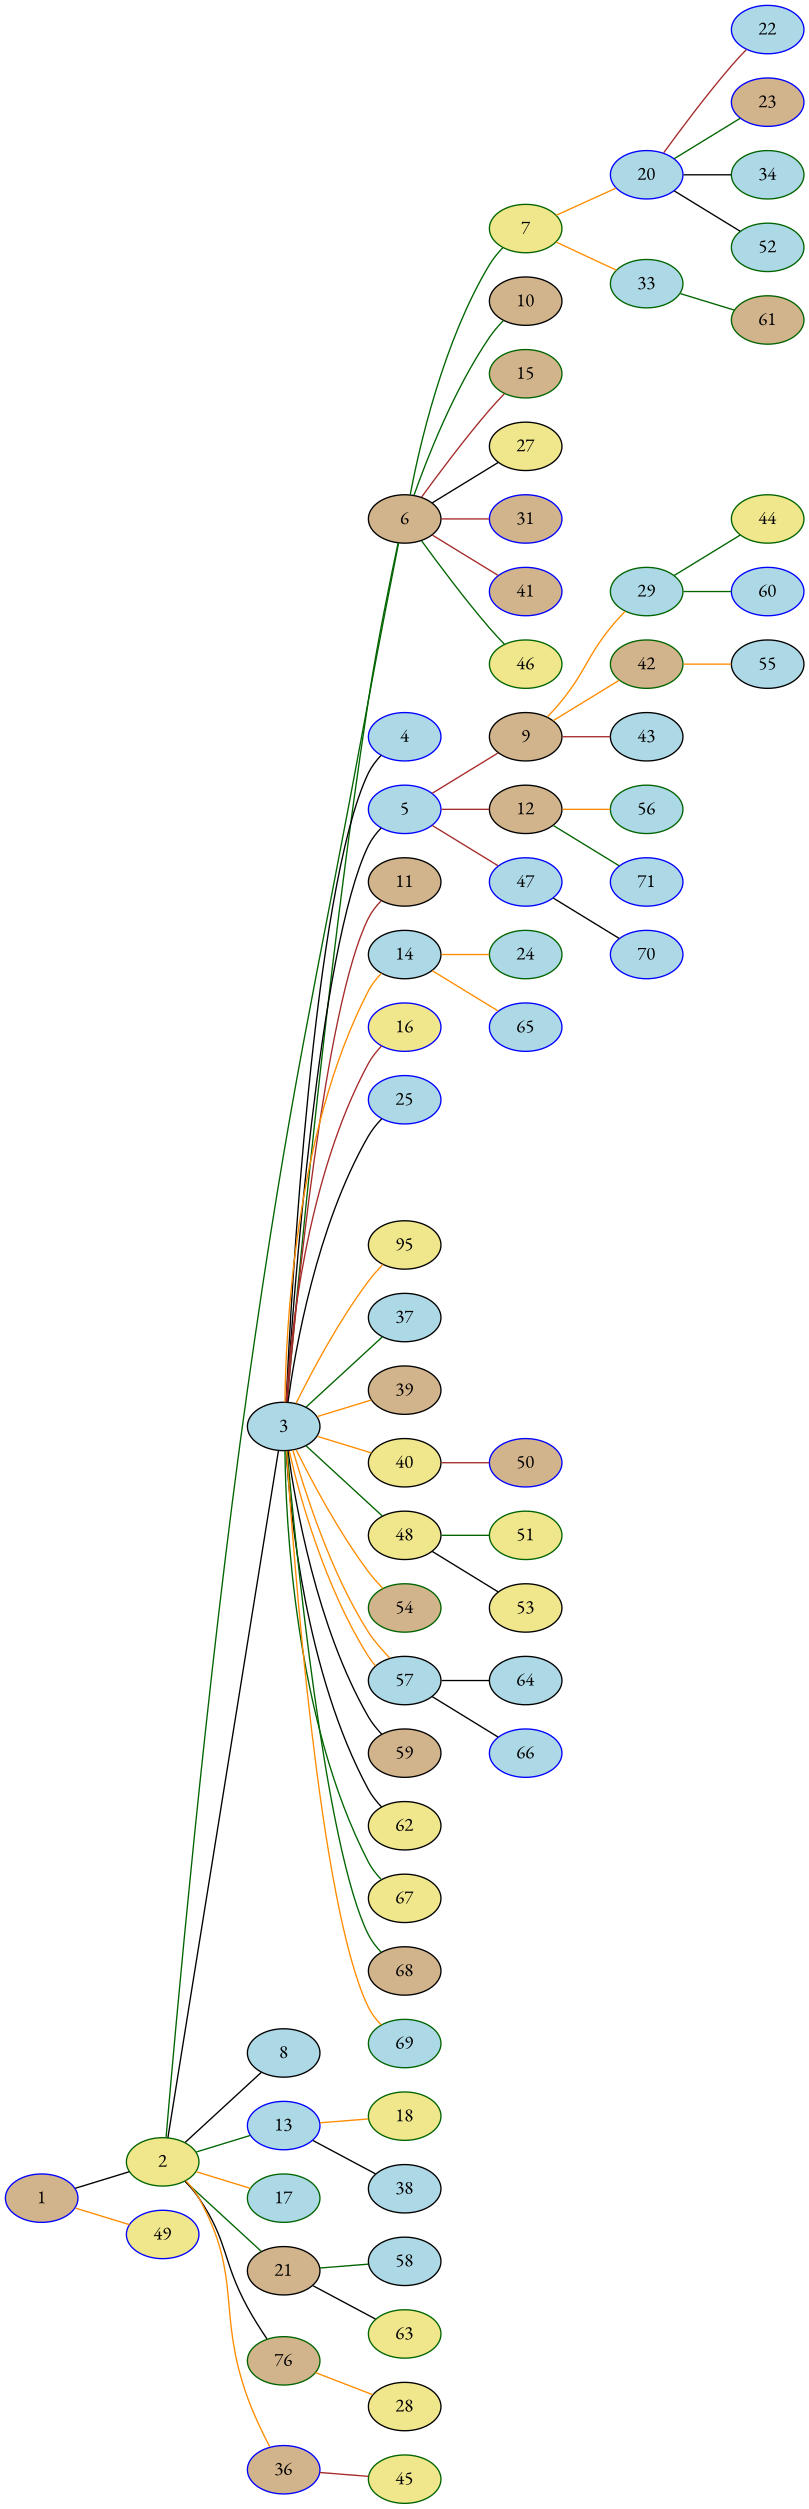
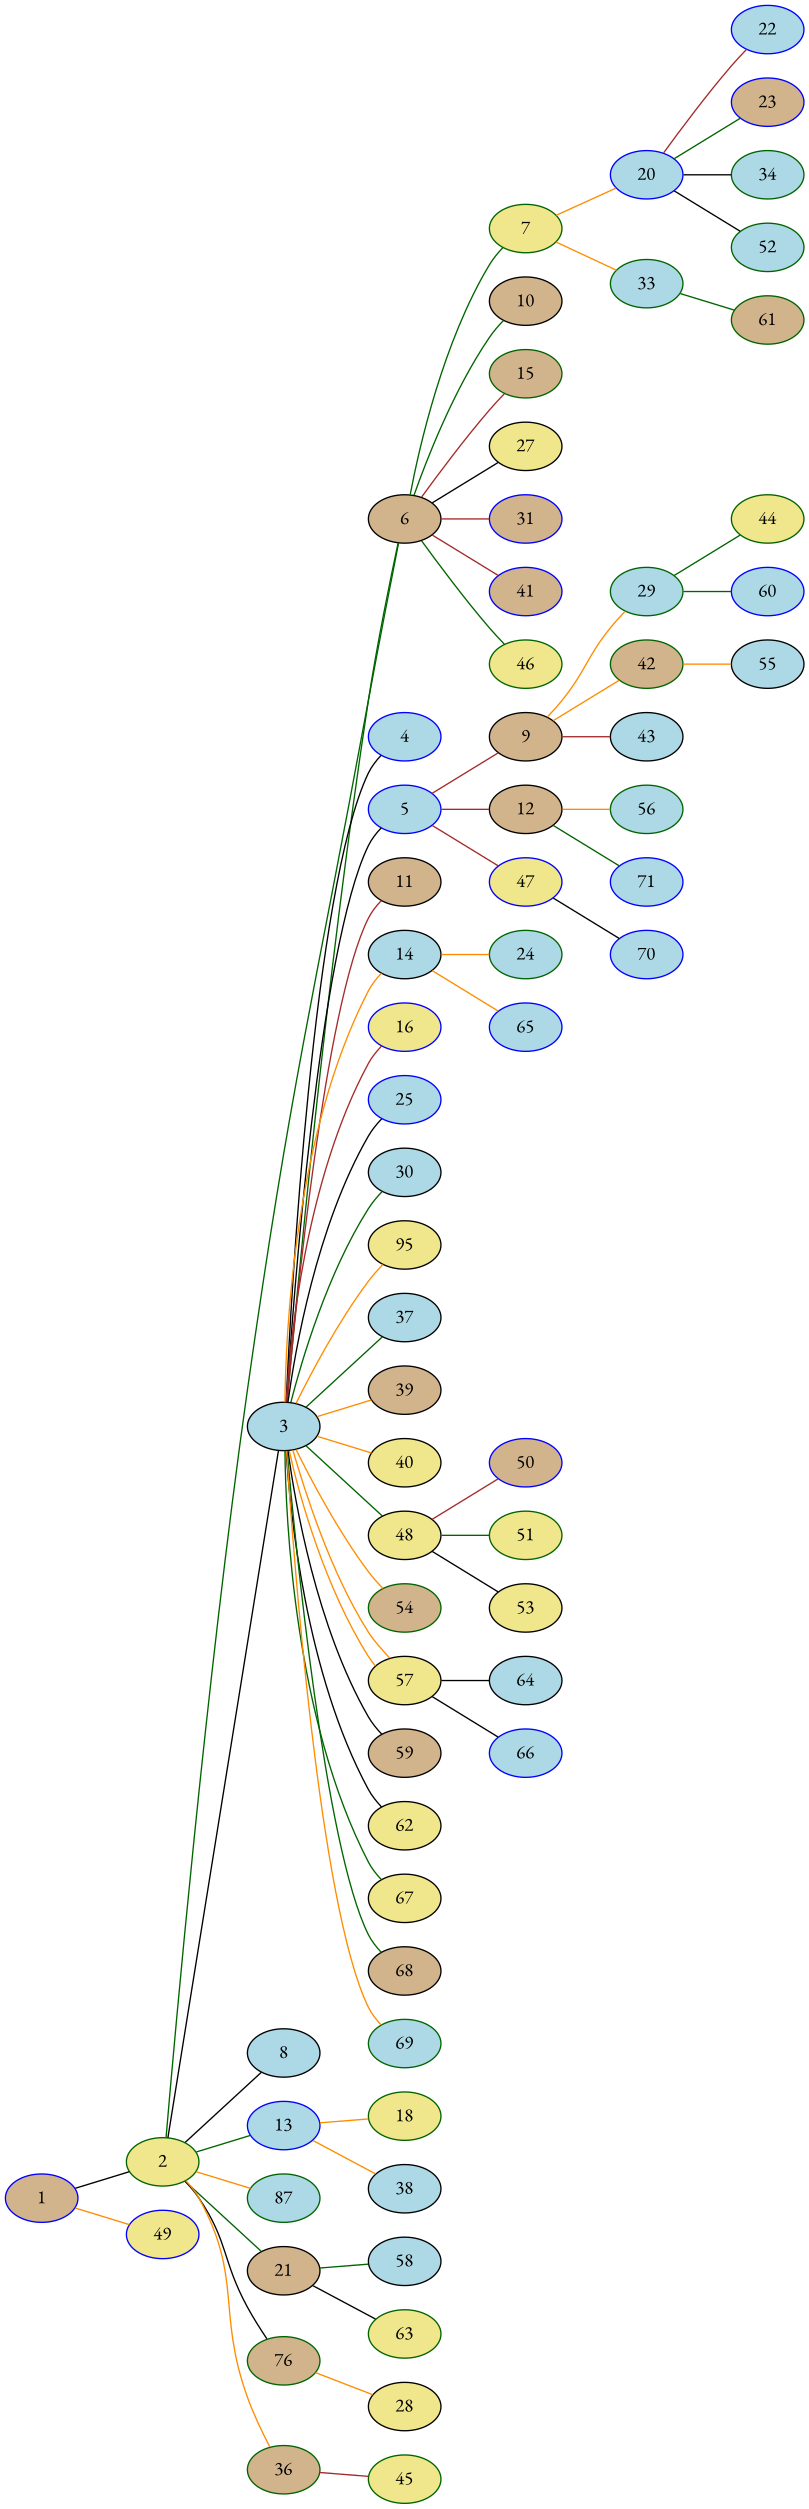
(526, 882) -> (526, 882)
none -> (405, 1172)
(465, 1463) -> (465, 1499)
(405, 1681) -> (405, 1681)
(344, 2157) -> (344, 2157)
(284, 2198) -> (284, 2198)
(284, 2470) -> (284, 2470)
